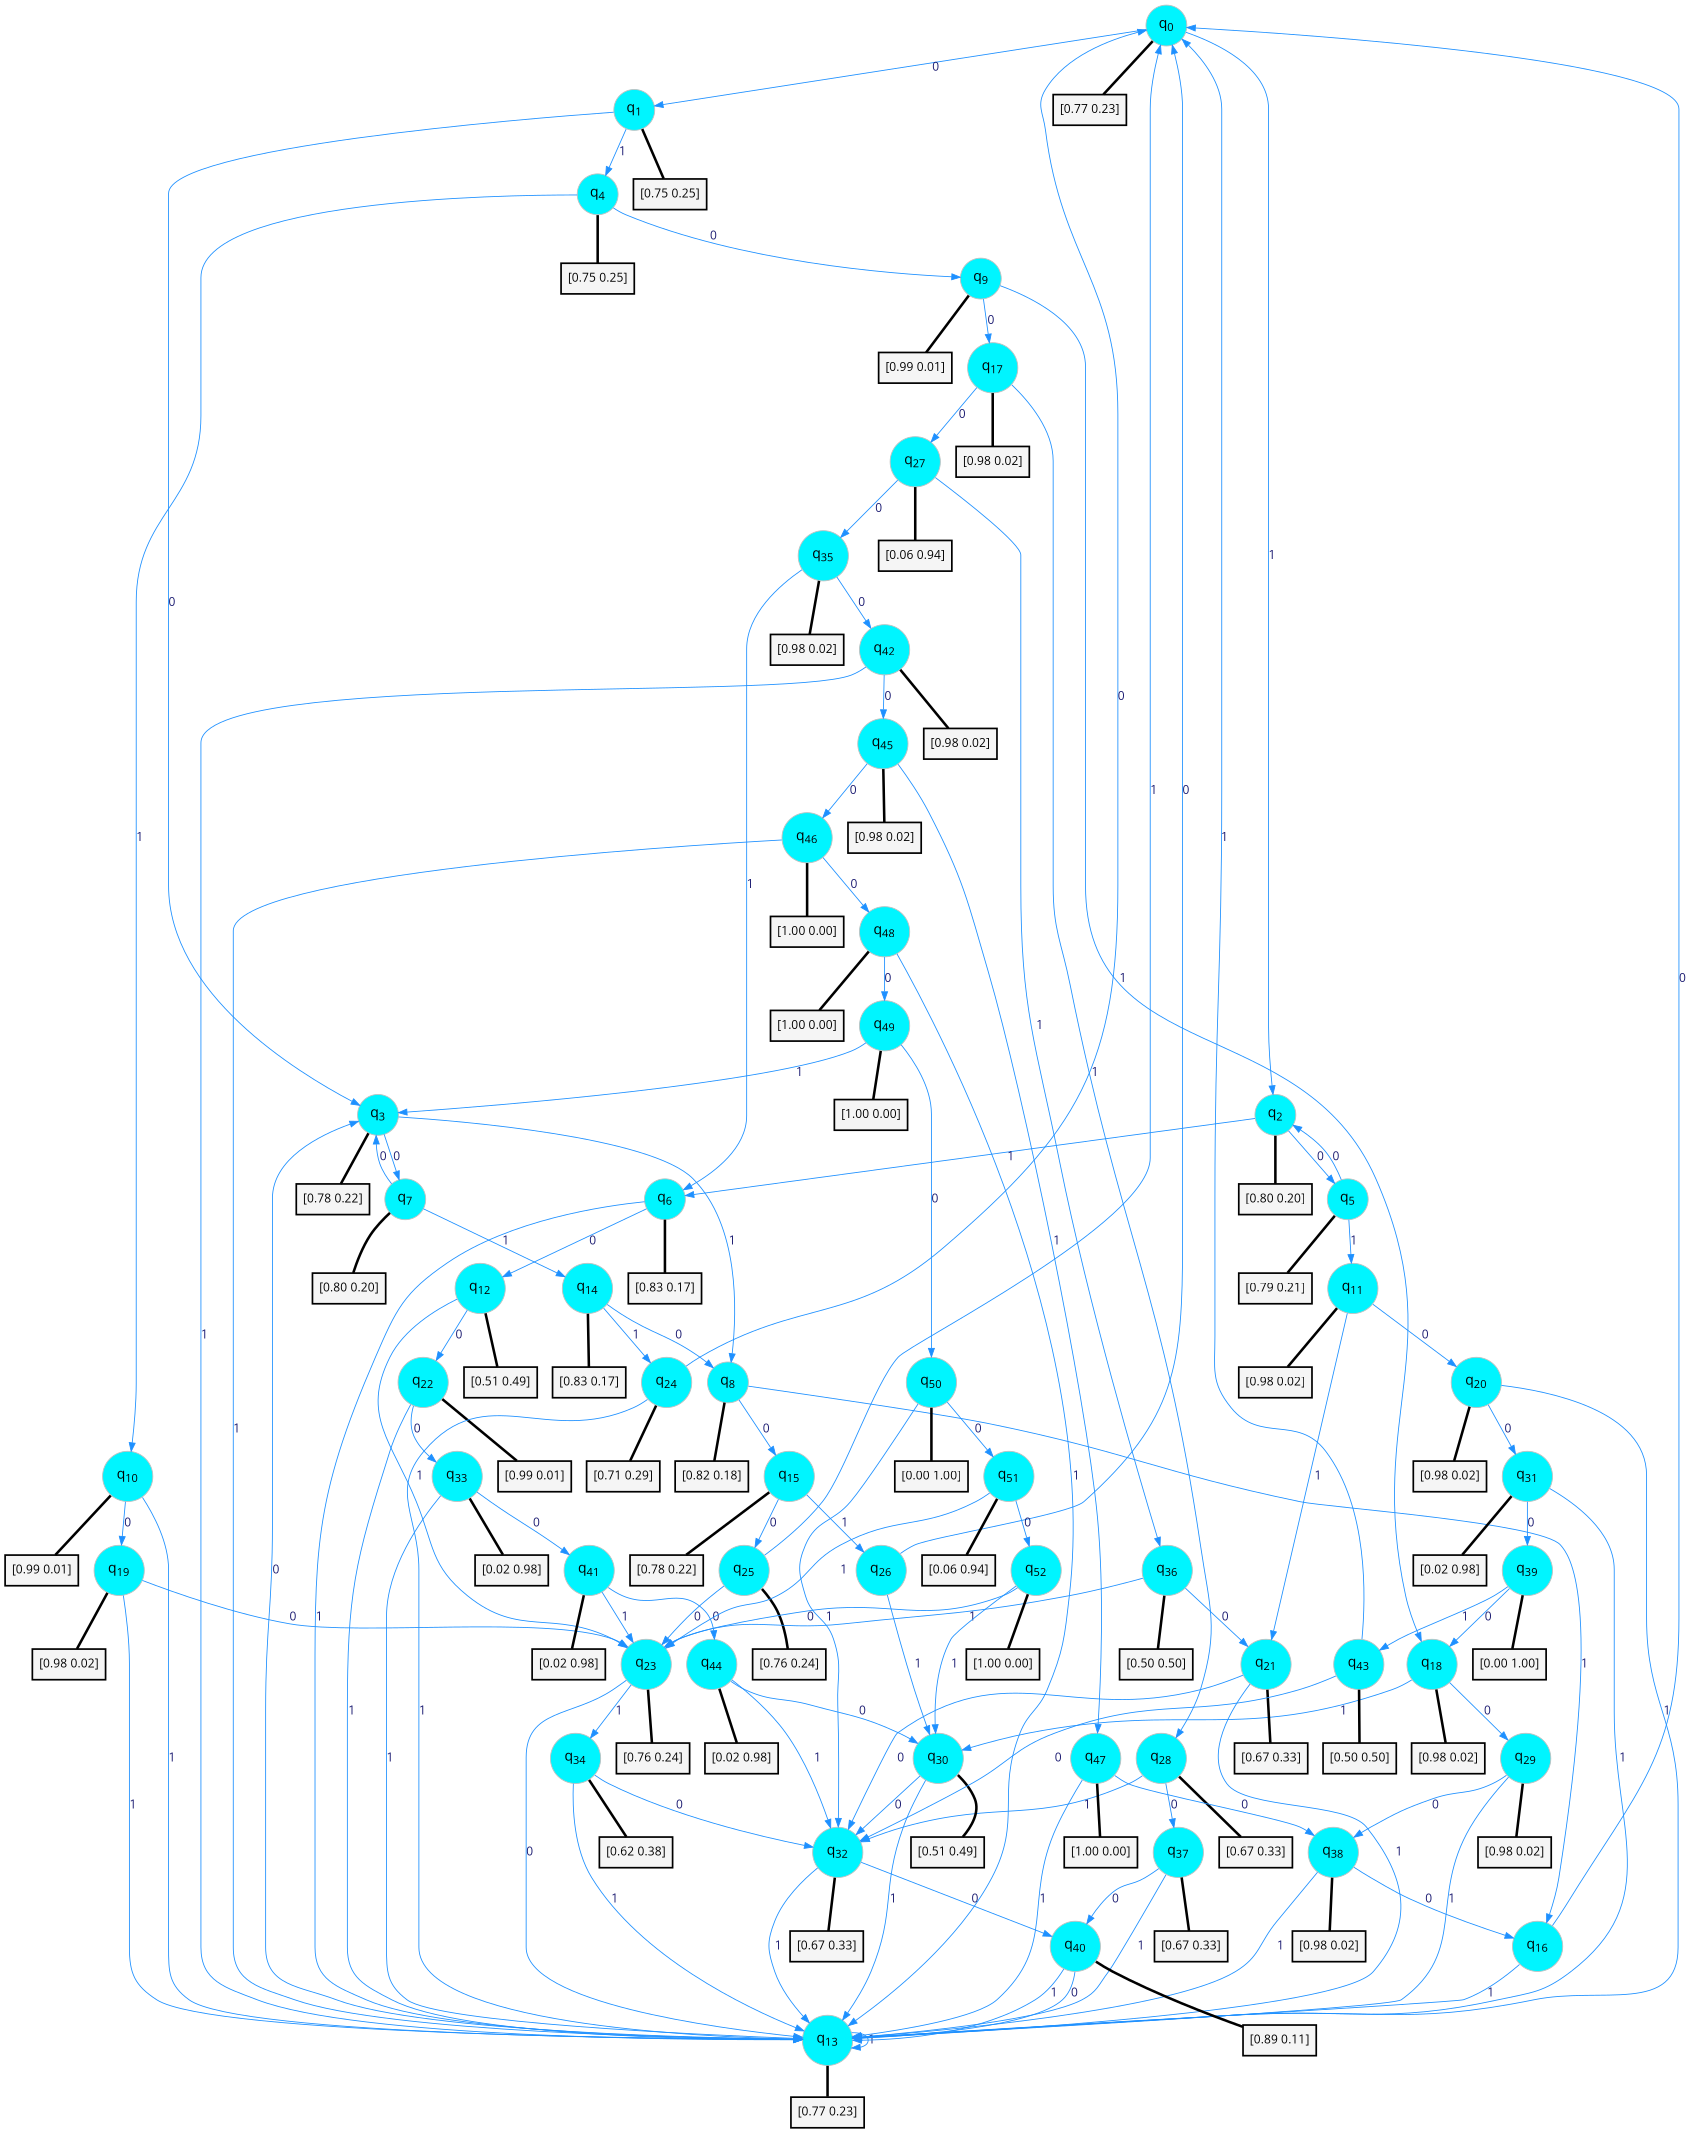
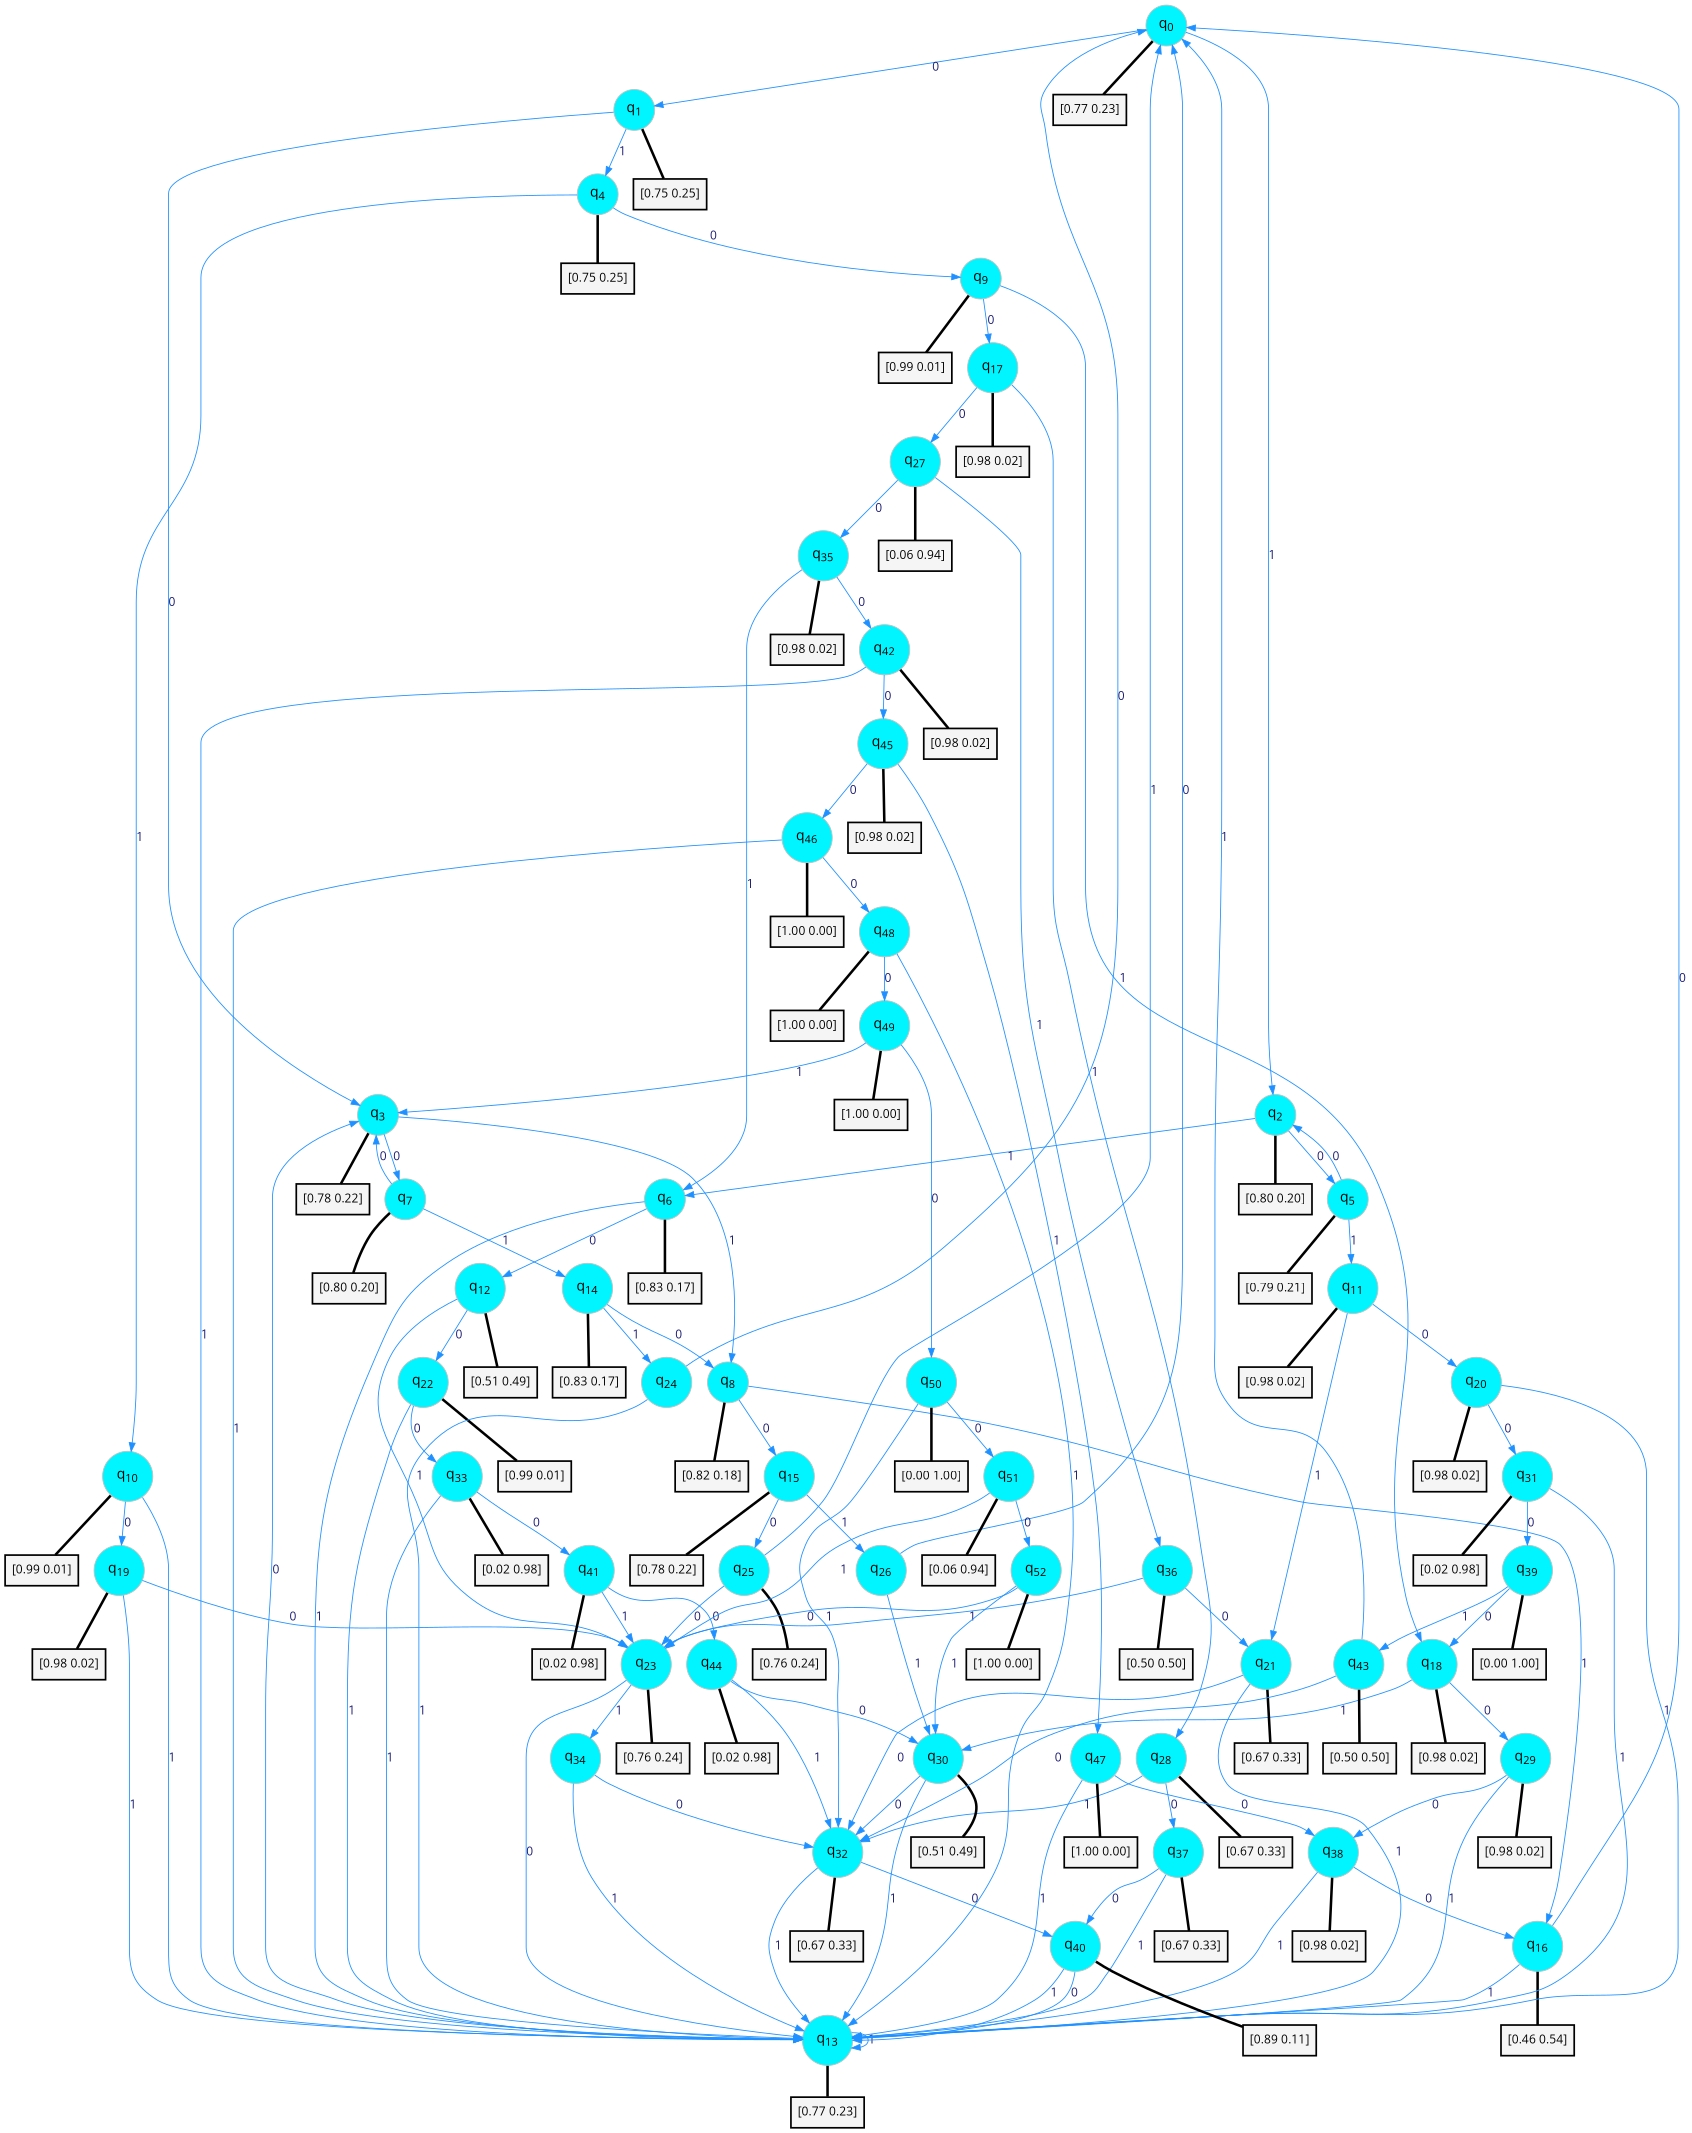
(623, 1476) -> none
(636, 1852) -> none
none -> (1538, 2040)
